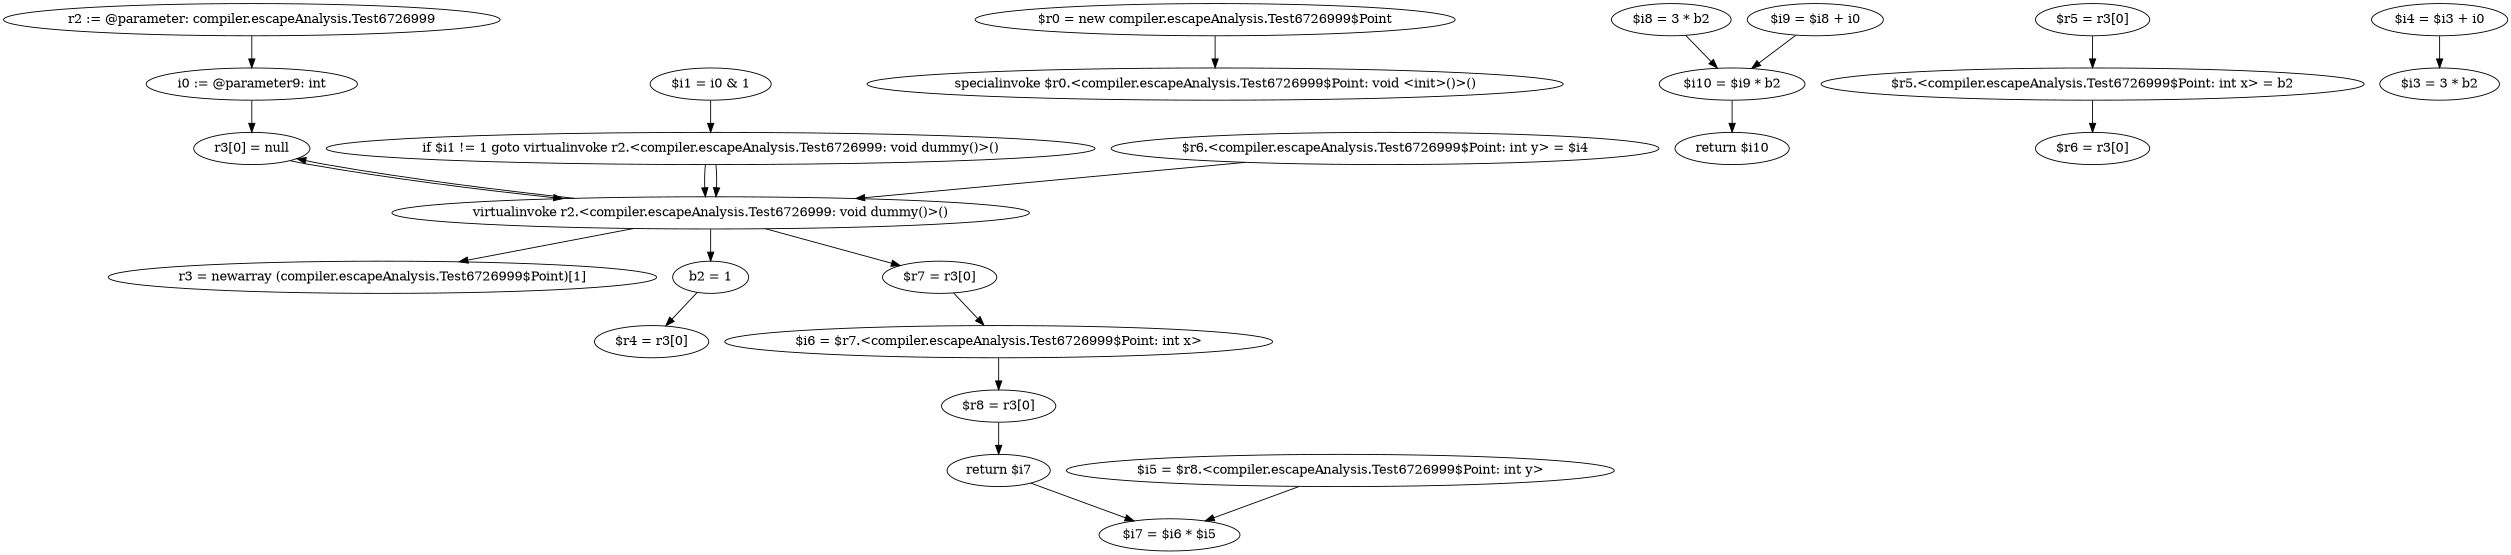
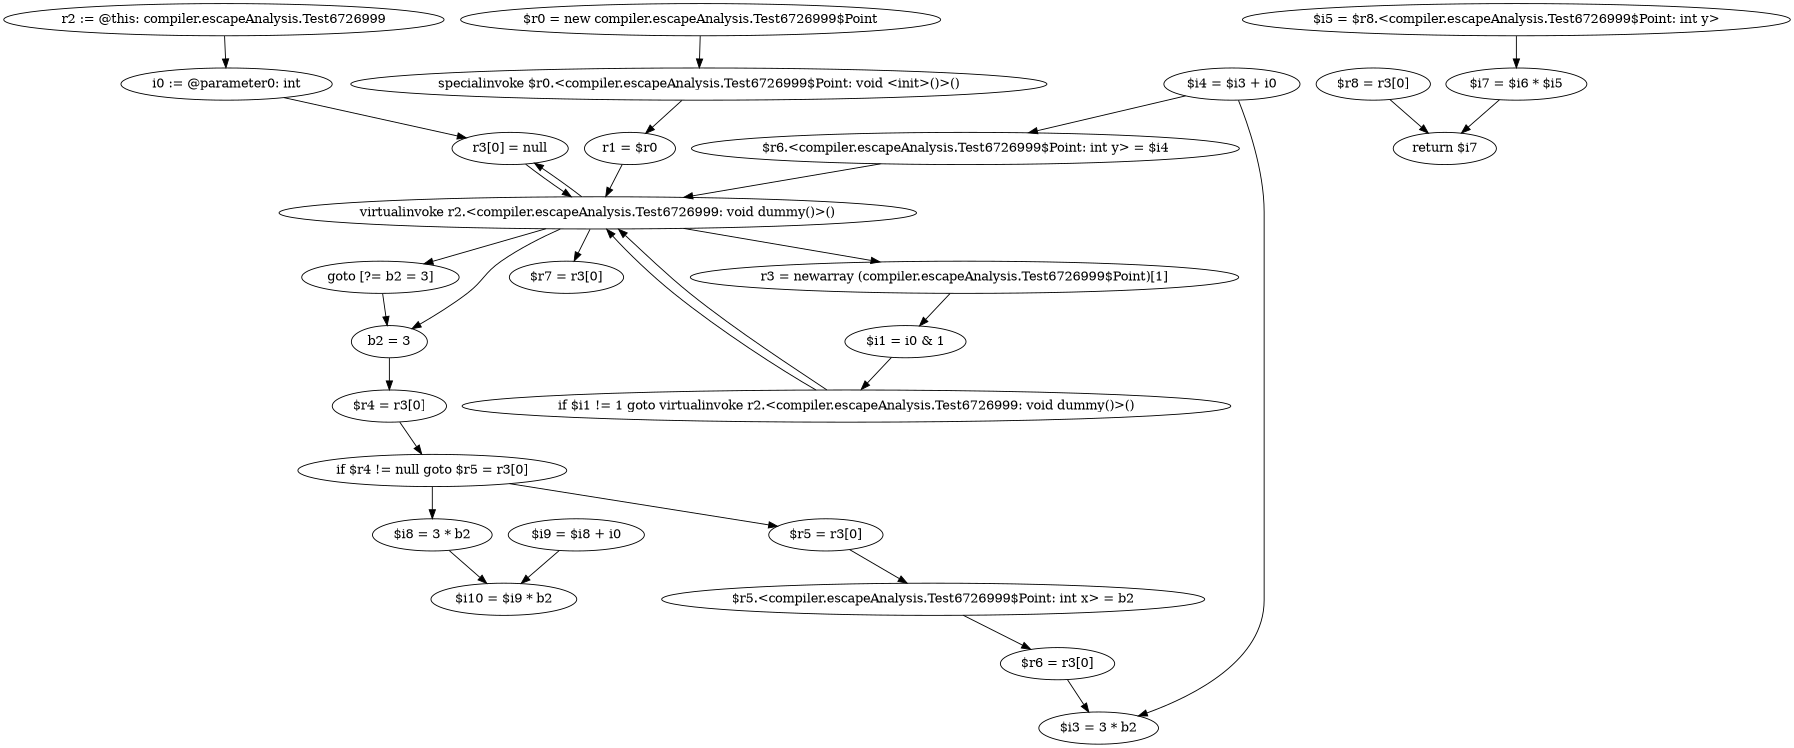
(252, 20) -> (224, 20)
(252, 84) -> (227, 84)
none -> (1111, 113)
none -> (630, 148)
(1732, 148) -> none
none -> (380, 277)
(711, 277) -> (389, 342)
none -> (938, 306)
(999, 342) -> none
none -> (432, 470)
(1078, 501) -> (1484, 113)
none -> (1076, 692)
